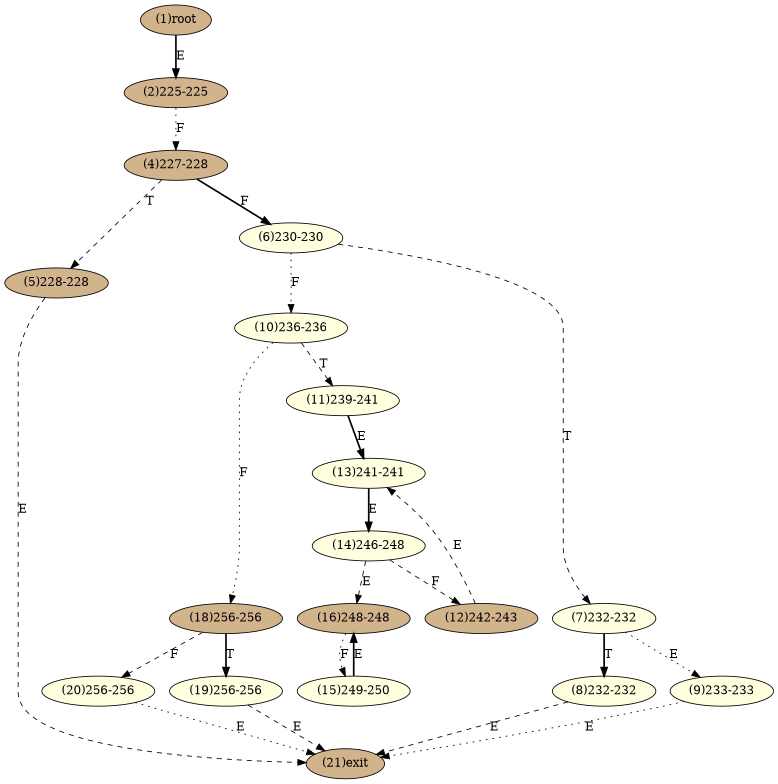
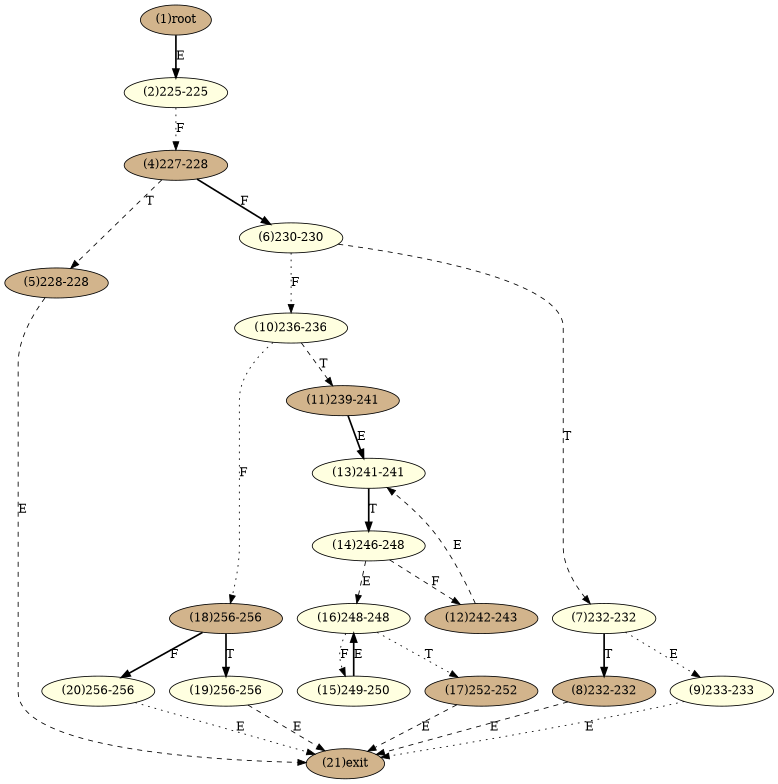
(176, 93) -> (176, 93)
(343, 401) -> (343, 401)
(373, 510) -> (373, 510)
(354, 619) -> (354, 619)
(166, 653) -> (166, 653)
none -> (481, 691)
(604, 691) -> (604, 691)
